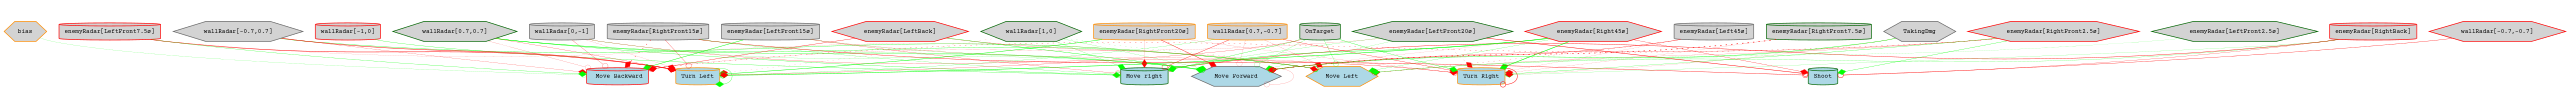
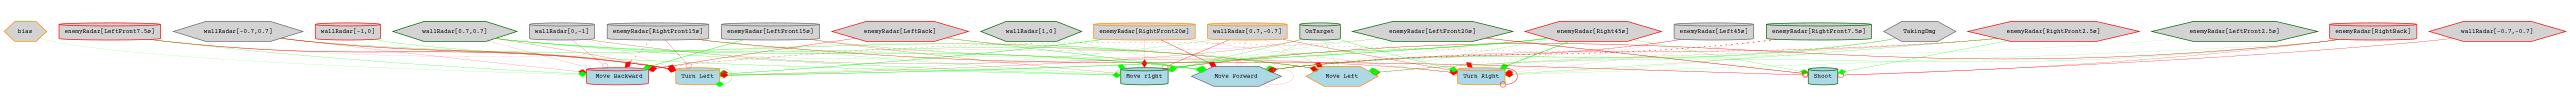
(1717, 56) -> (1717, 56)
